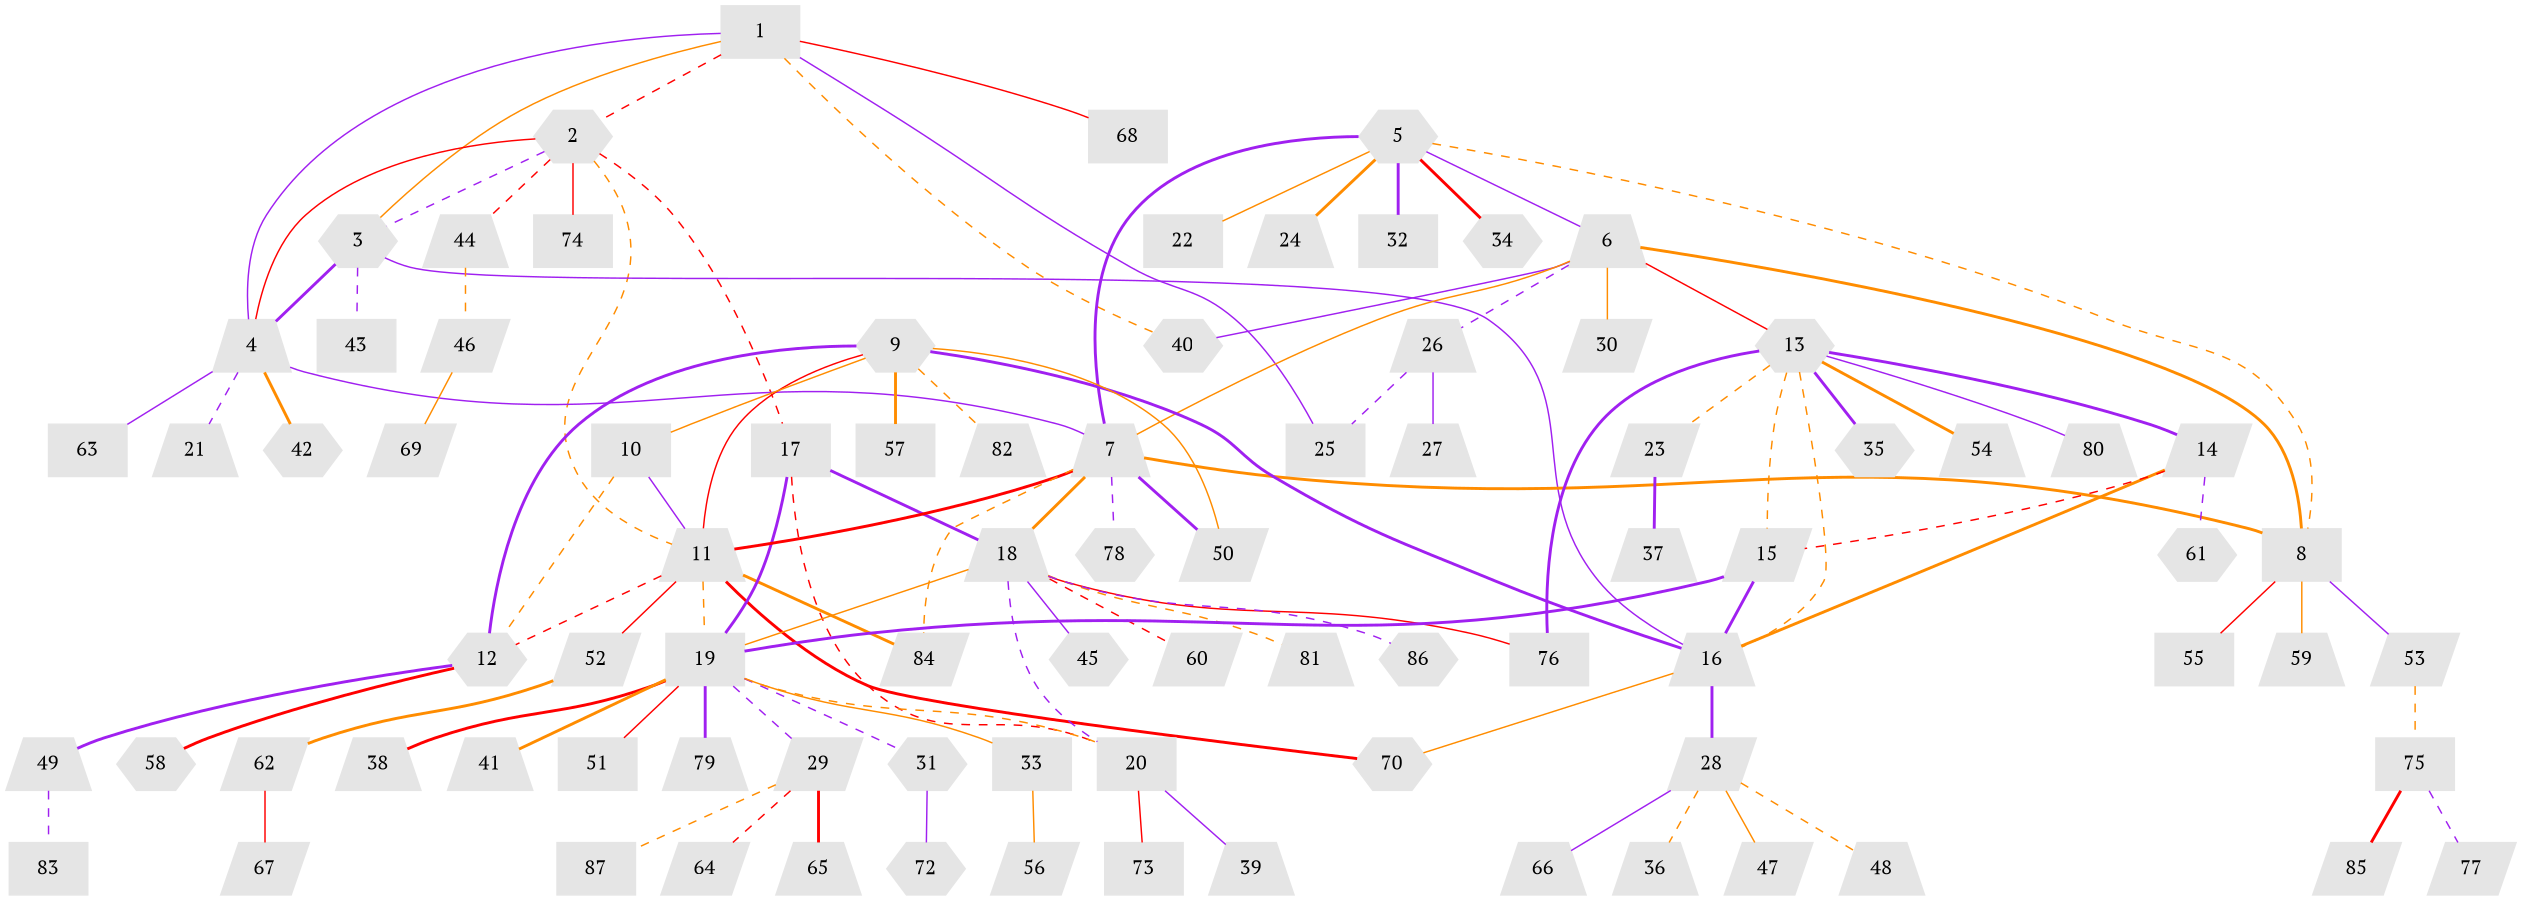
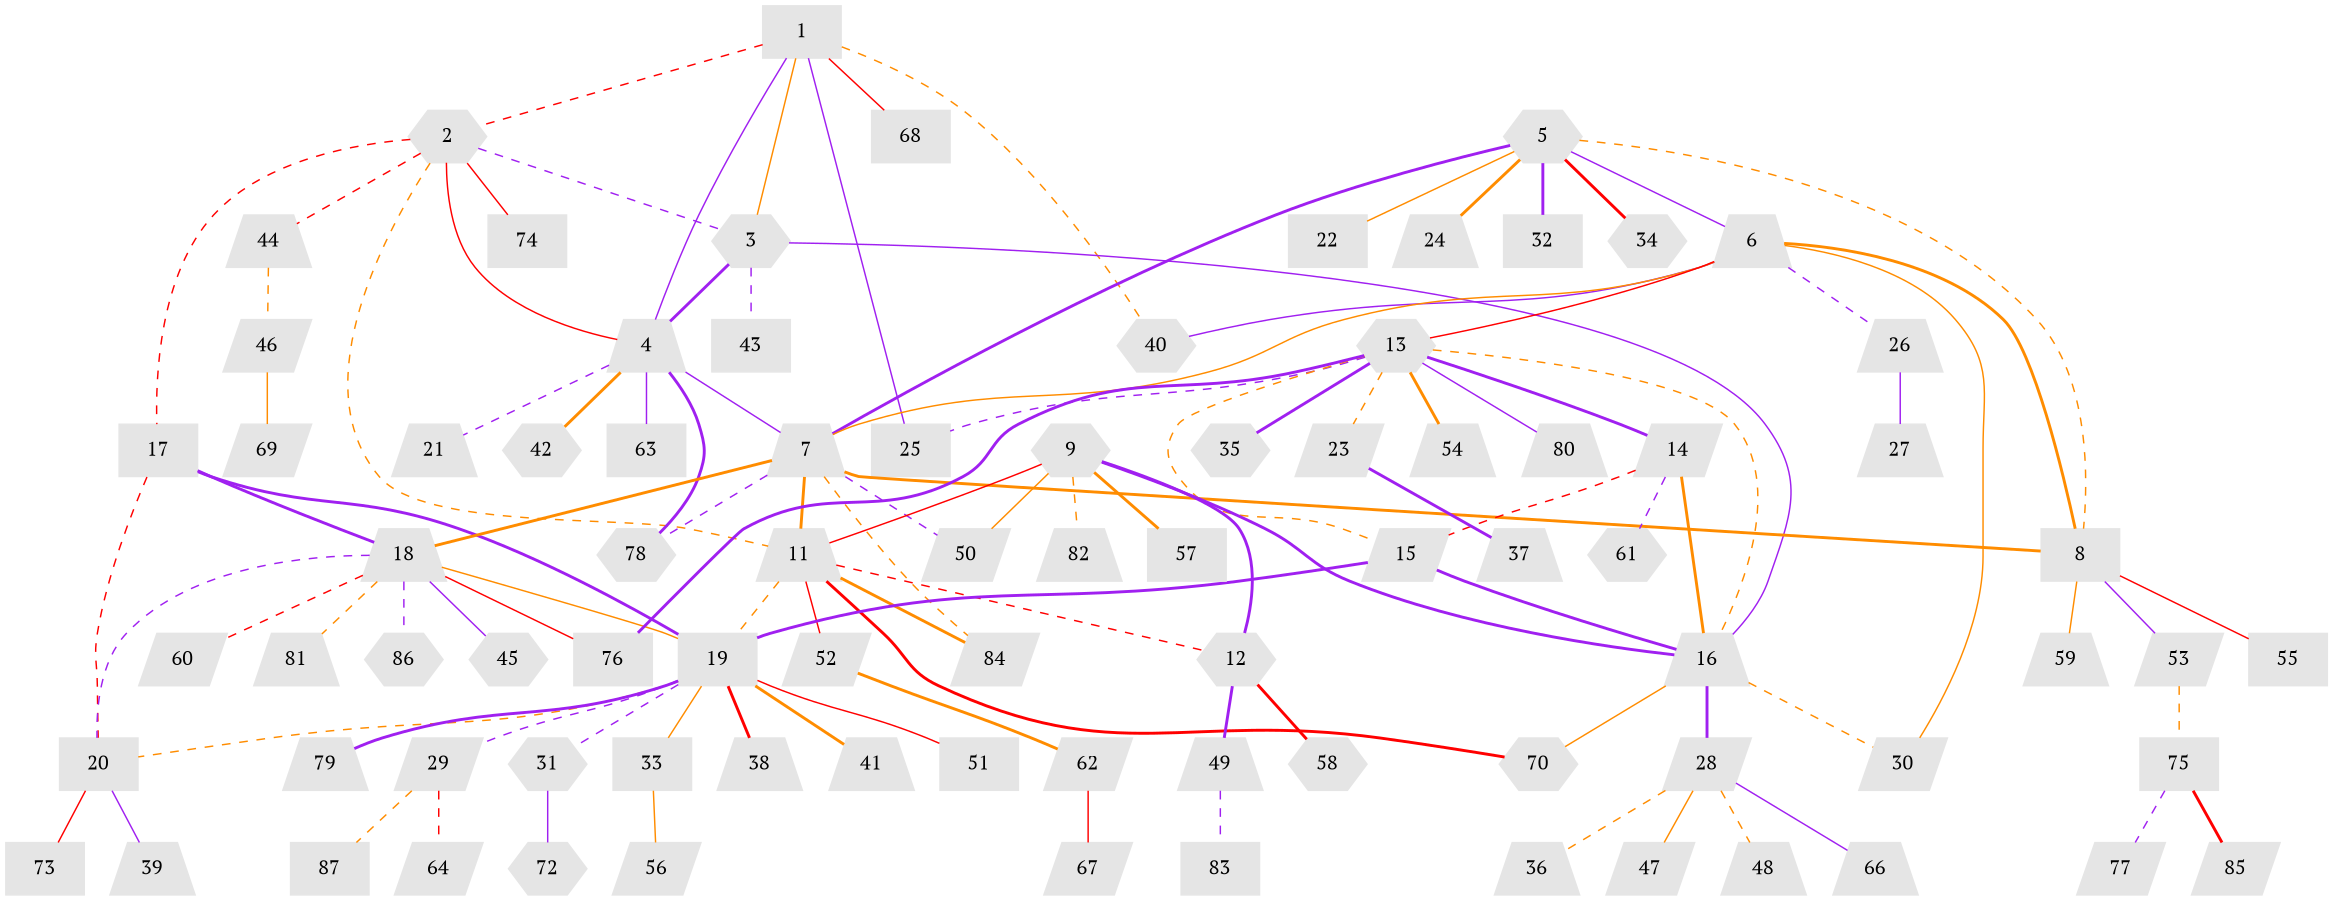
(1379, 398) -> (1157, 394)
(631, 450) -> none
none -> (704, 455)
(1168, 503) -> (896, 509)
(905, 518) -> (803, 498)
none -> (1811, 715)
(819, 869) -> none
